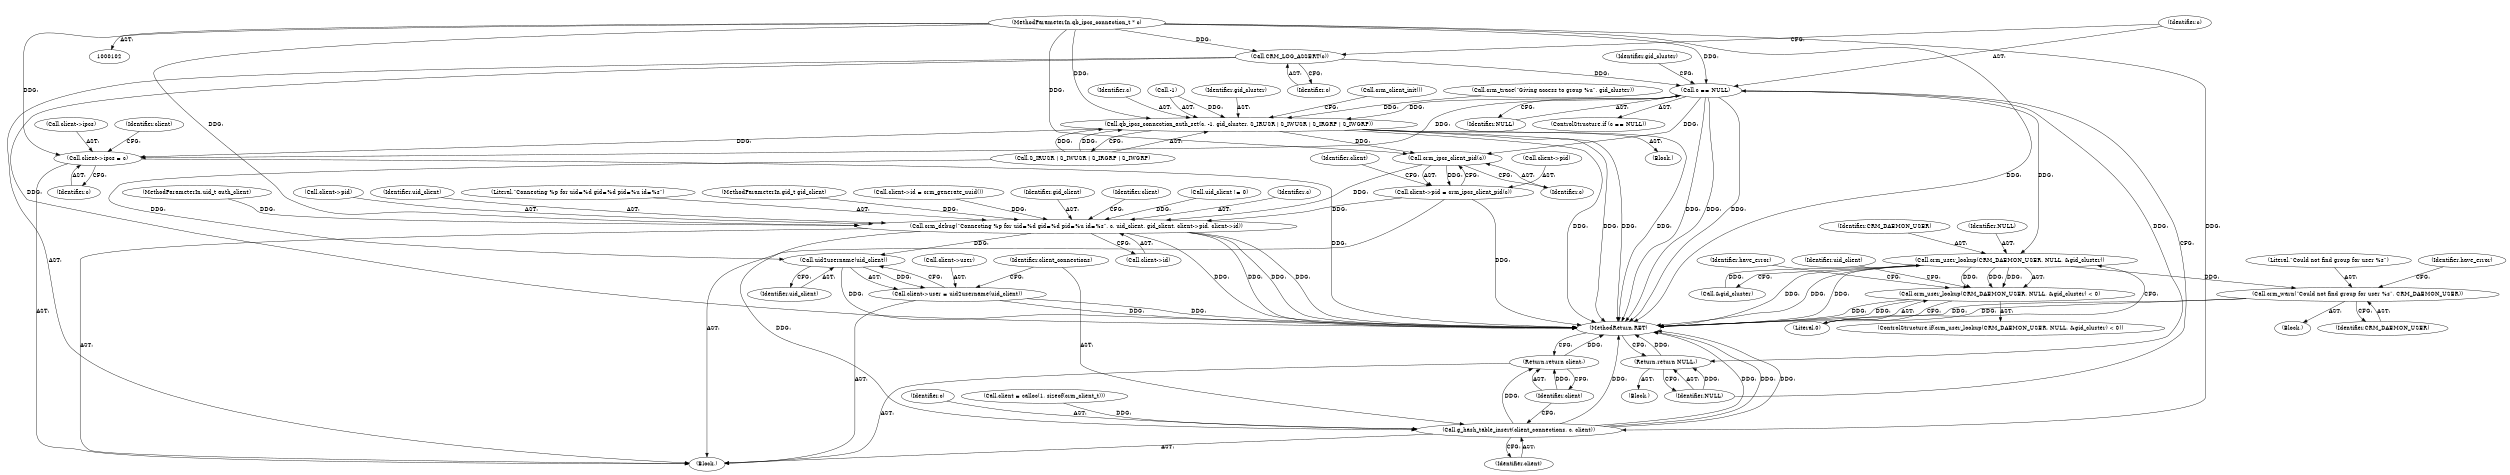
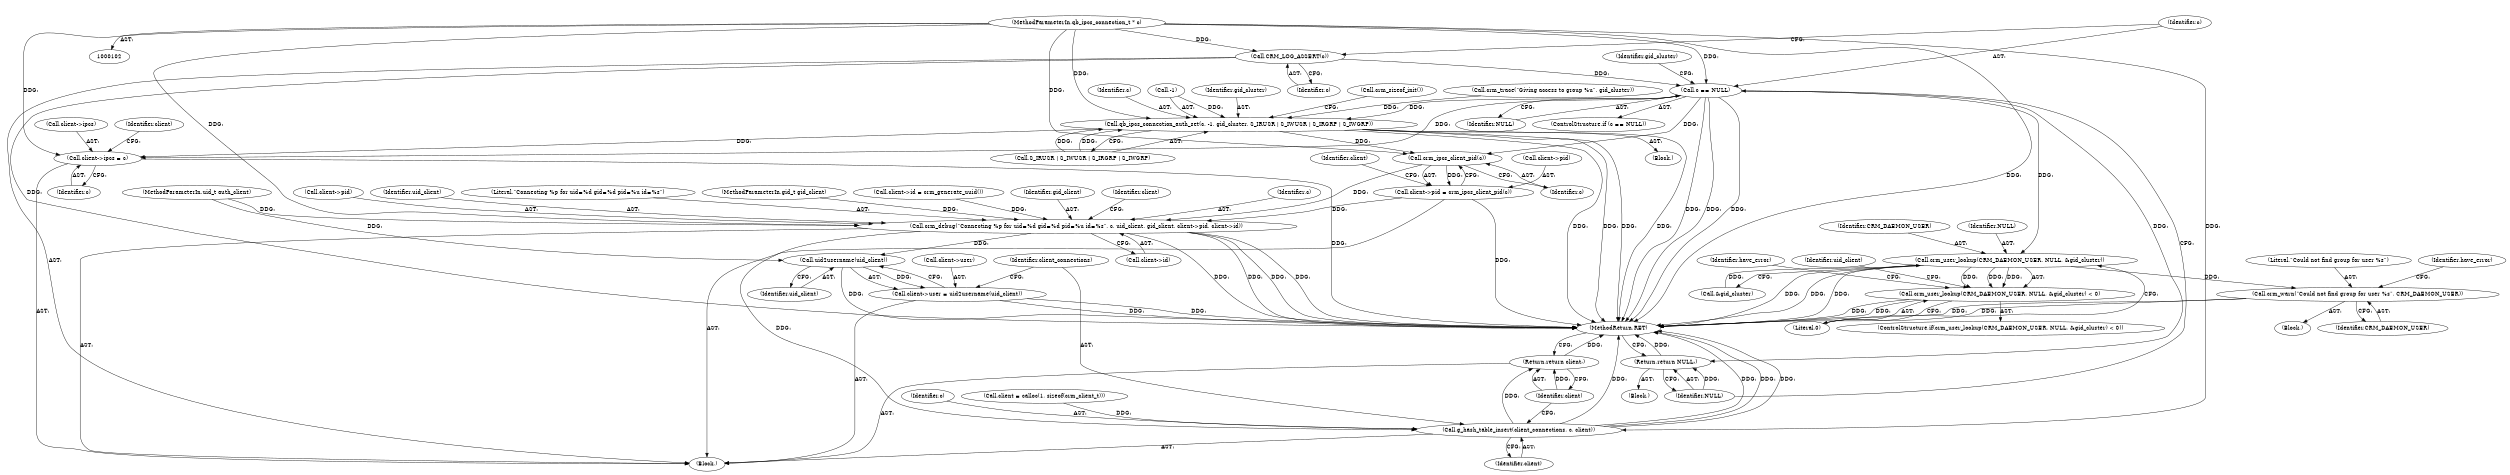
(1392, 91) -> (1392, 91)
(209, 176) -> (493, 247)
(1219, 193) -> none
